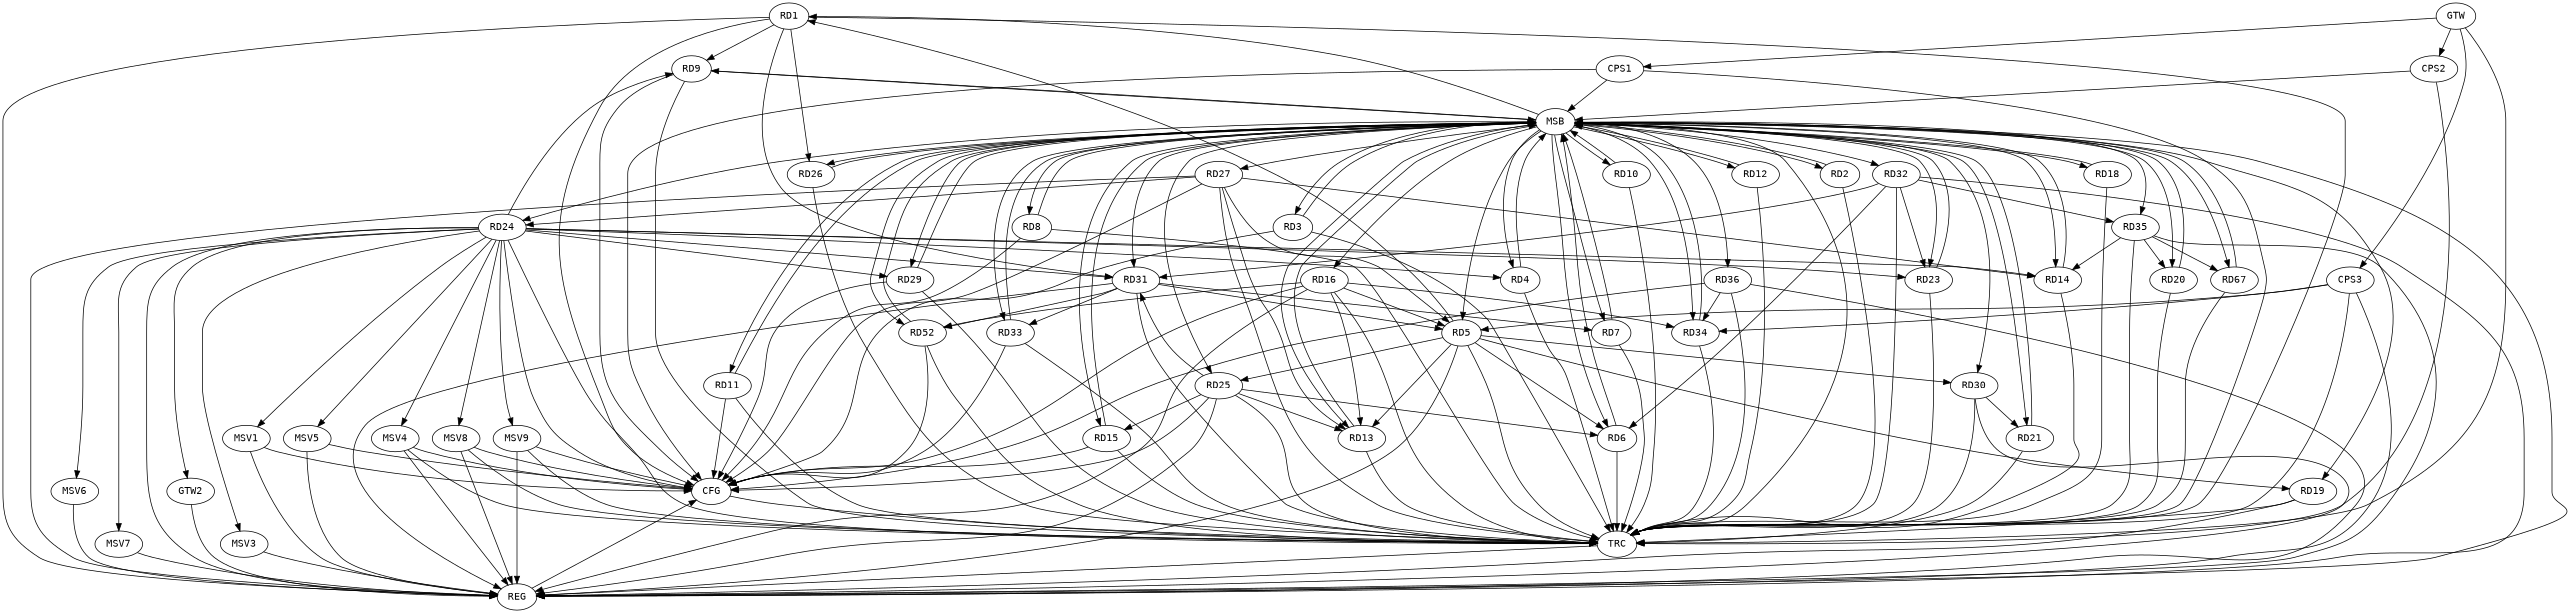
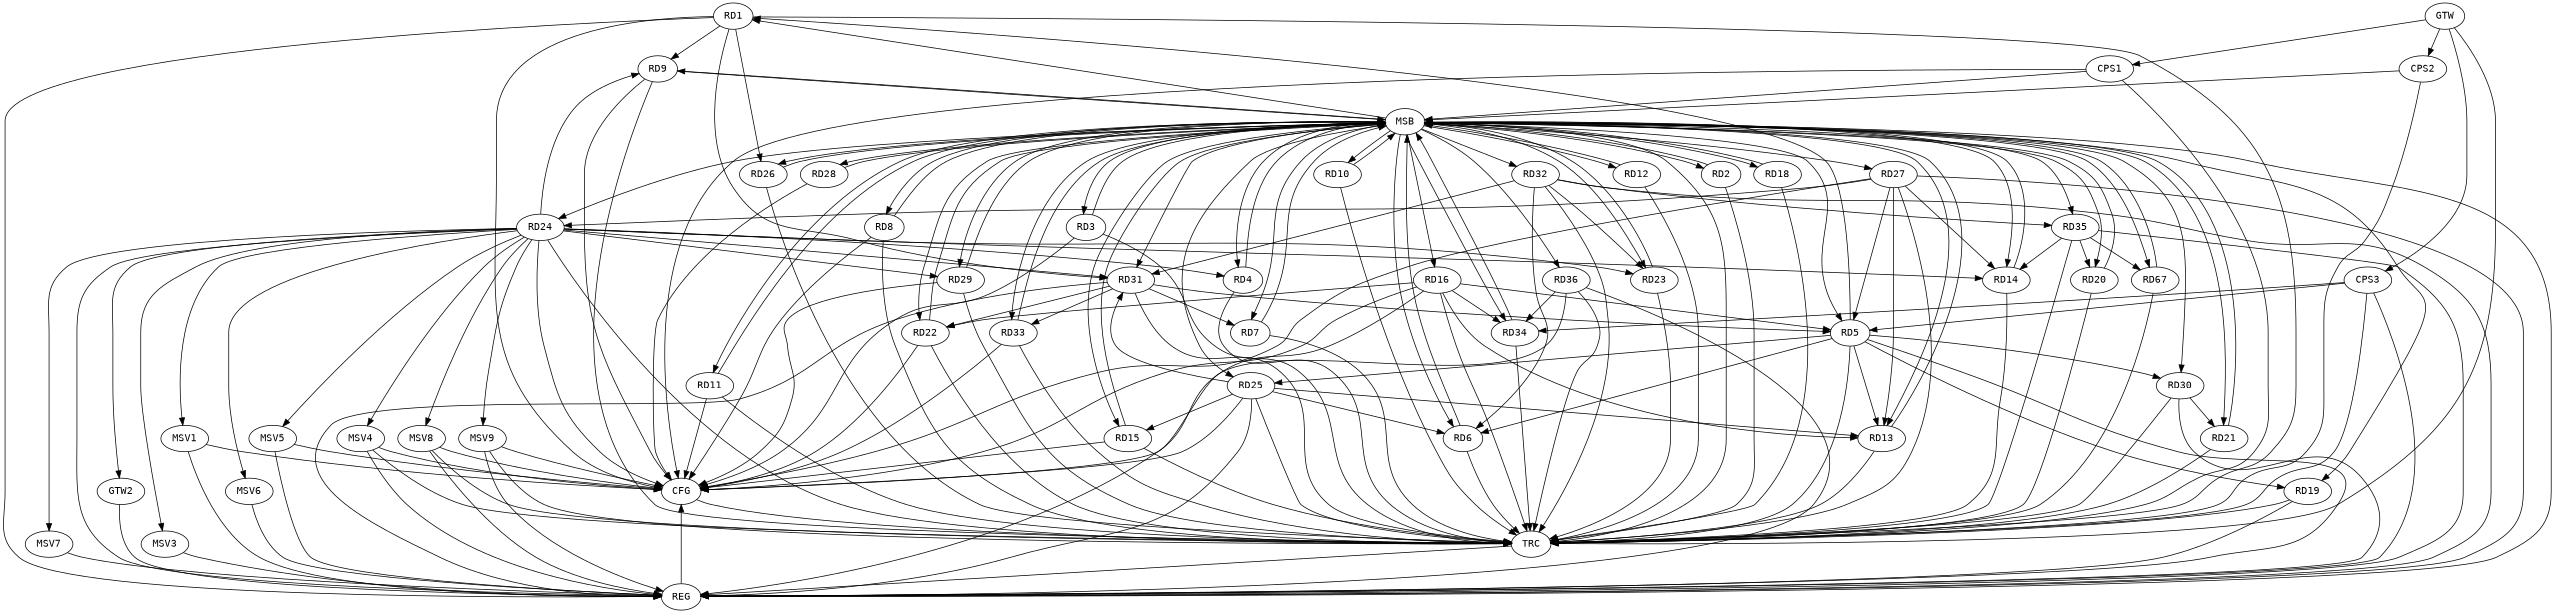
none -> (824, 175)
(923, 333) -> (925, 333)
